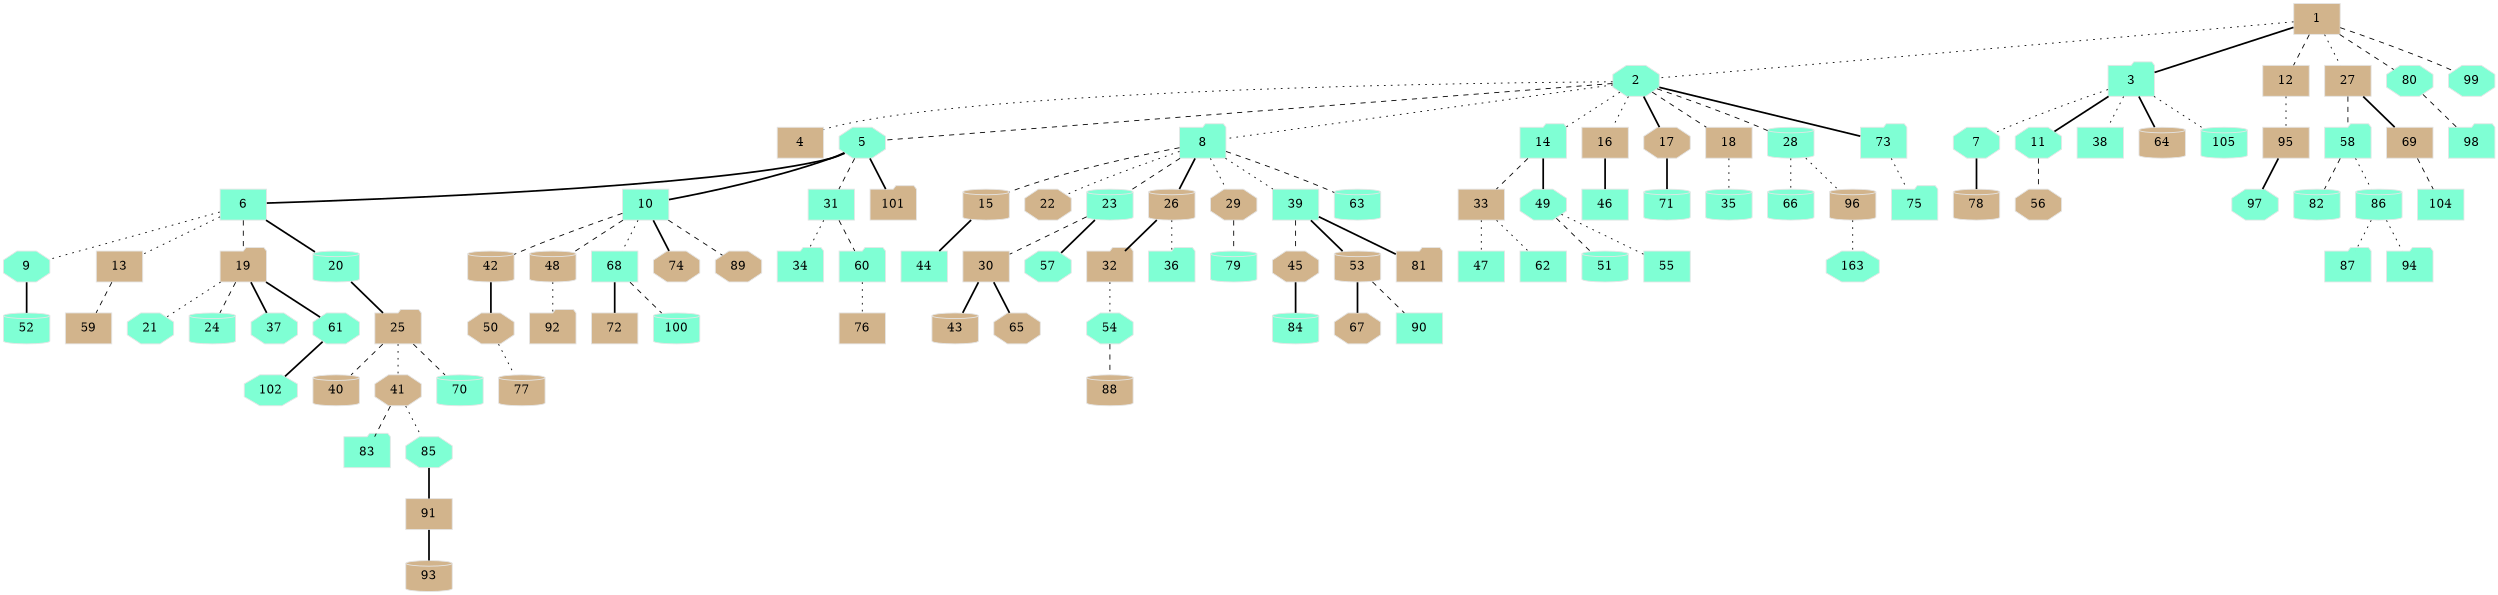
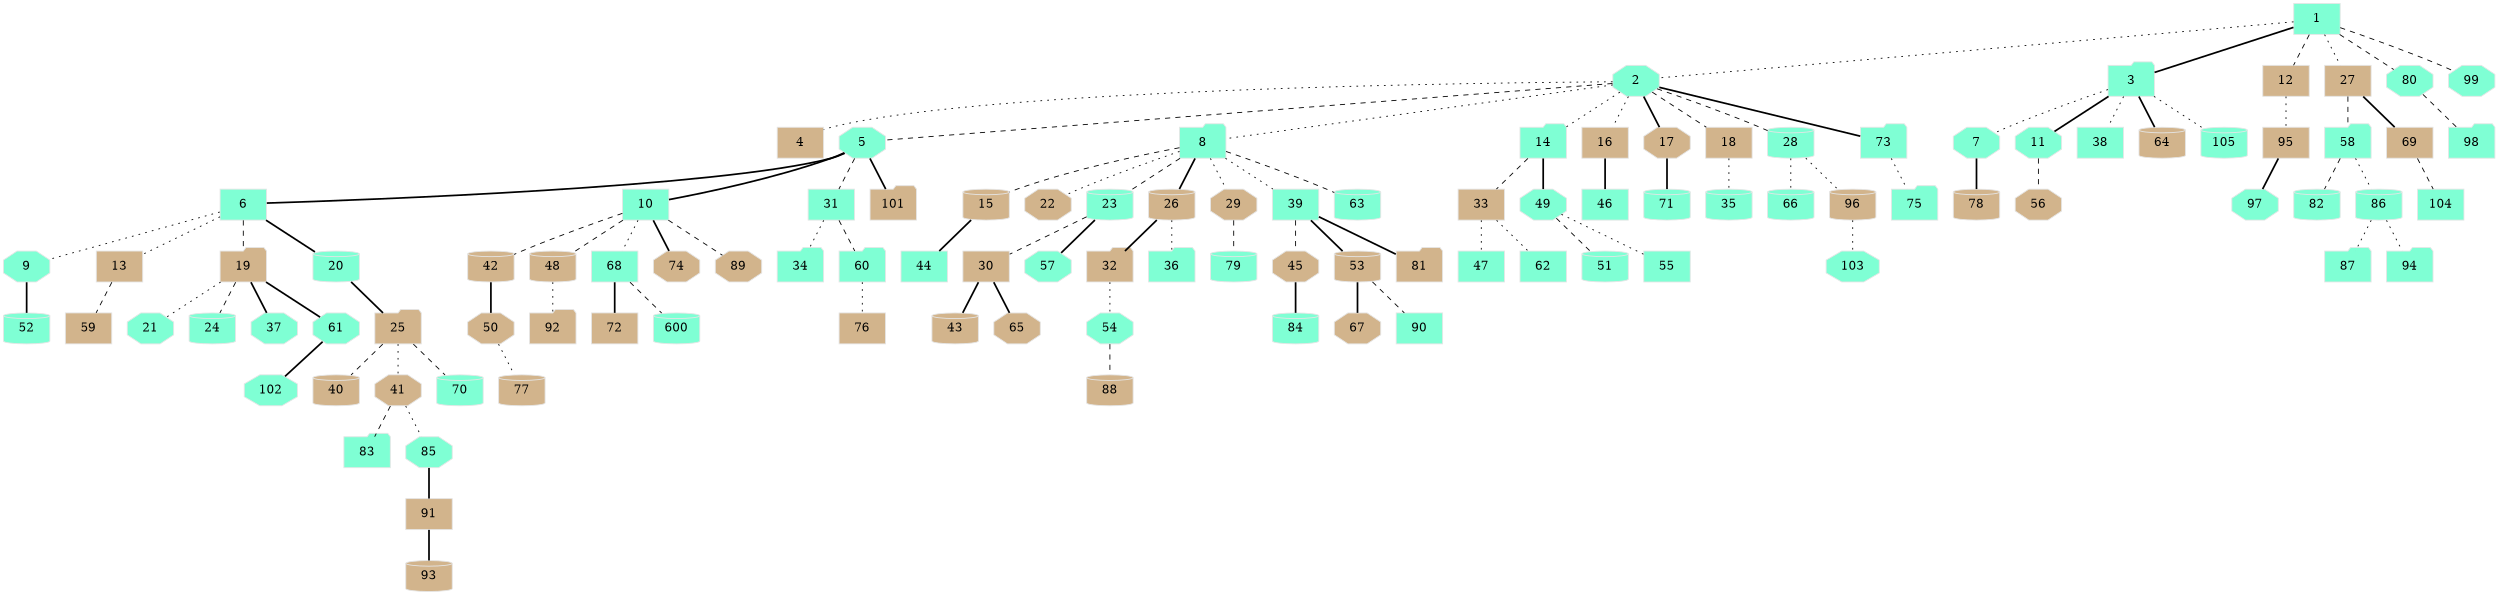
(2317, 19) -> (2317, 19)
(1853, 267) -> (1853, 267)
(677, 328) -> (677, 328)
